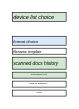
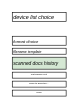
(39, 17) -> (39, 17)
(39, 41) -> (39, 41)
(39, 75) -> (39, 75)
